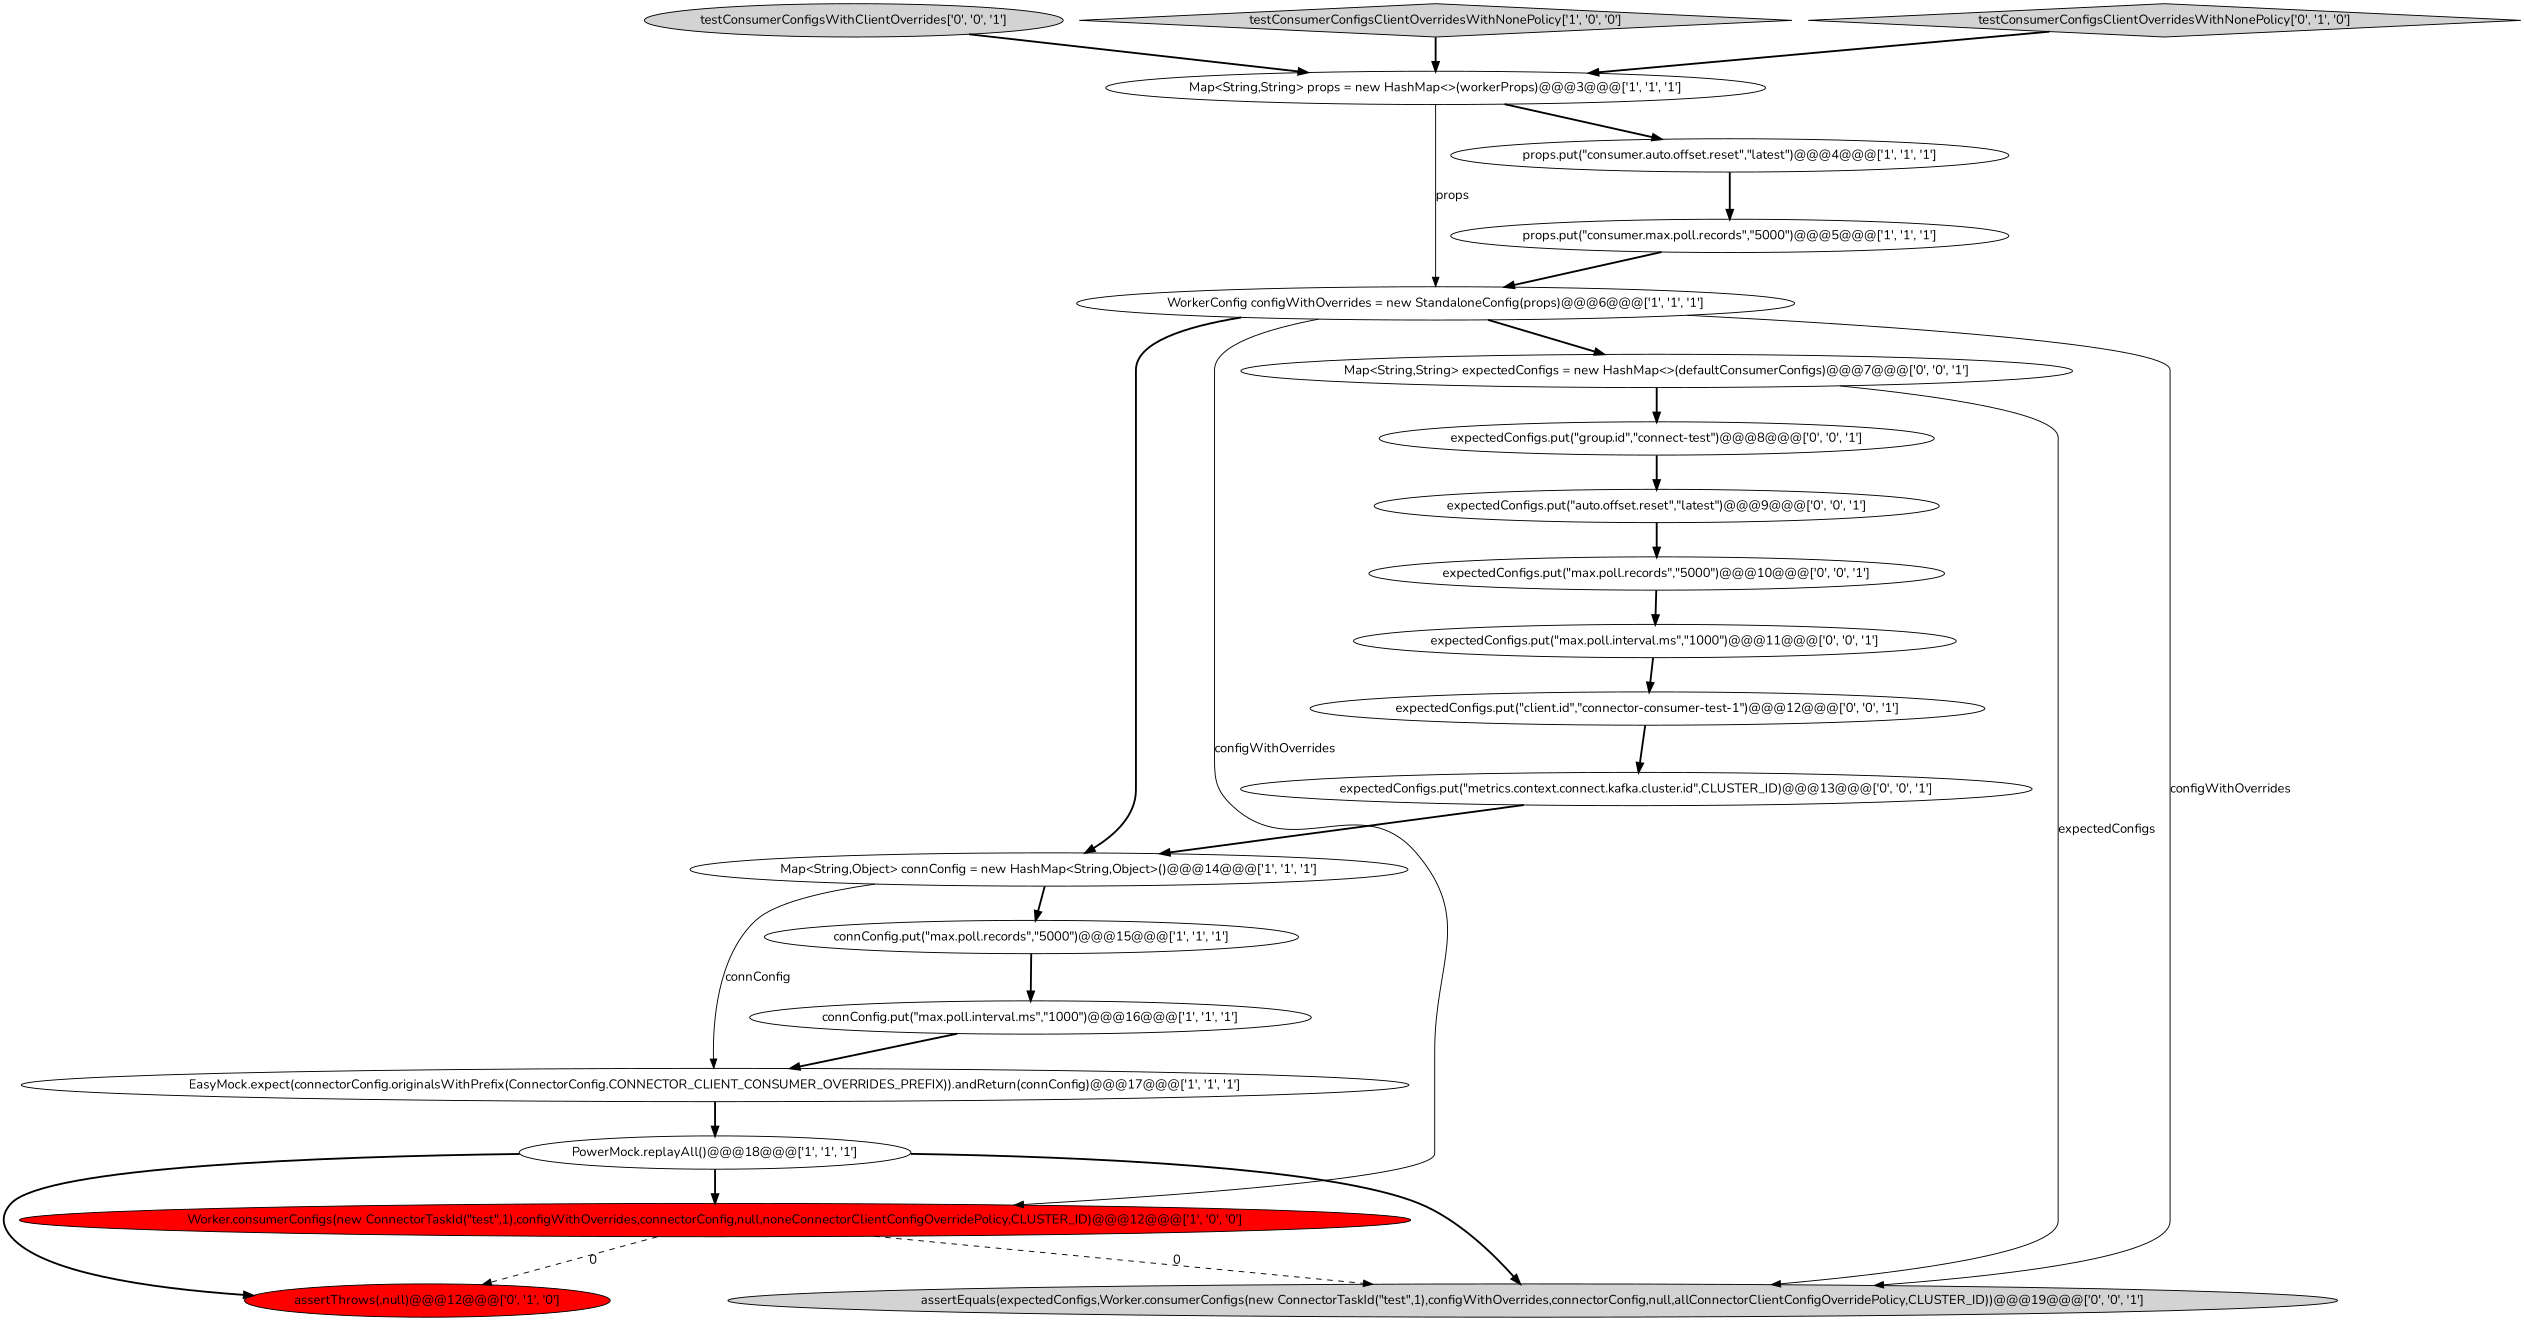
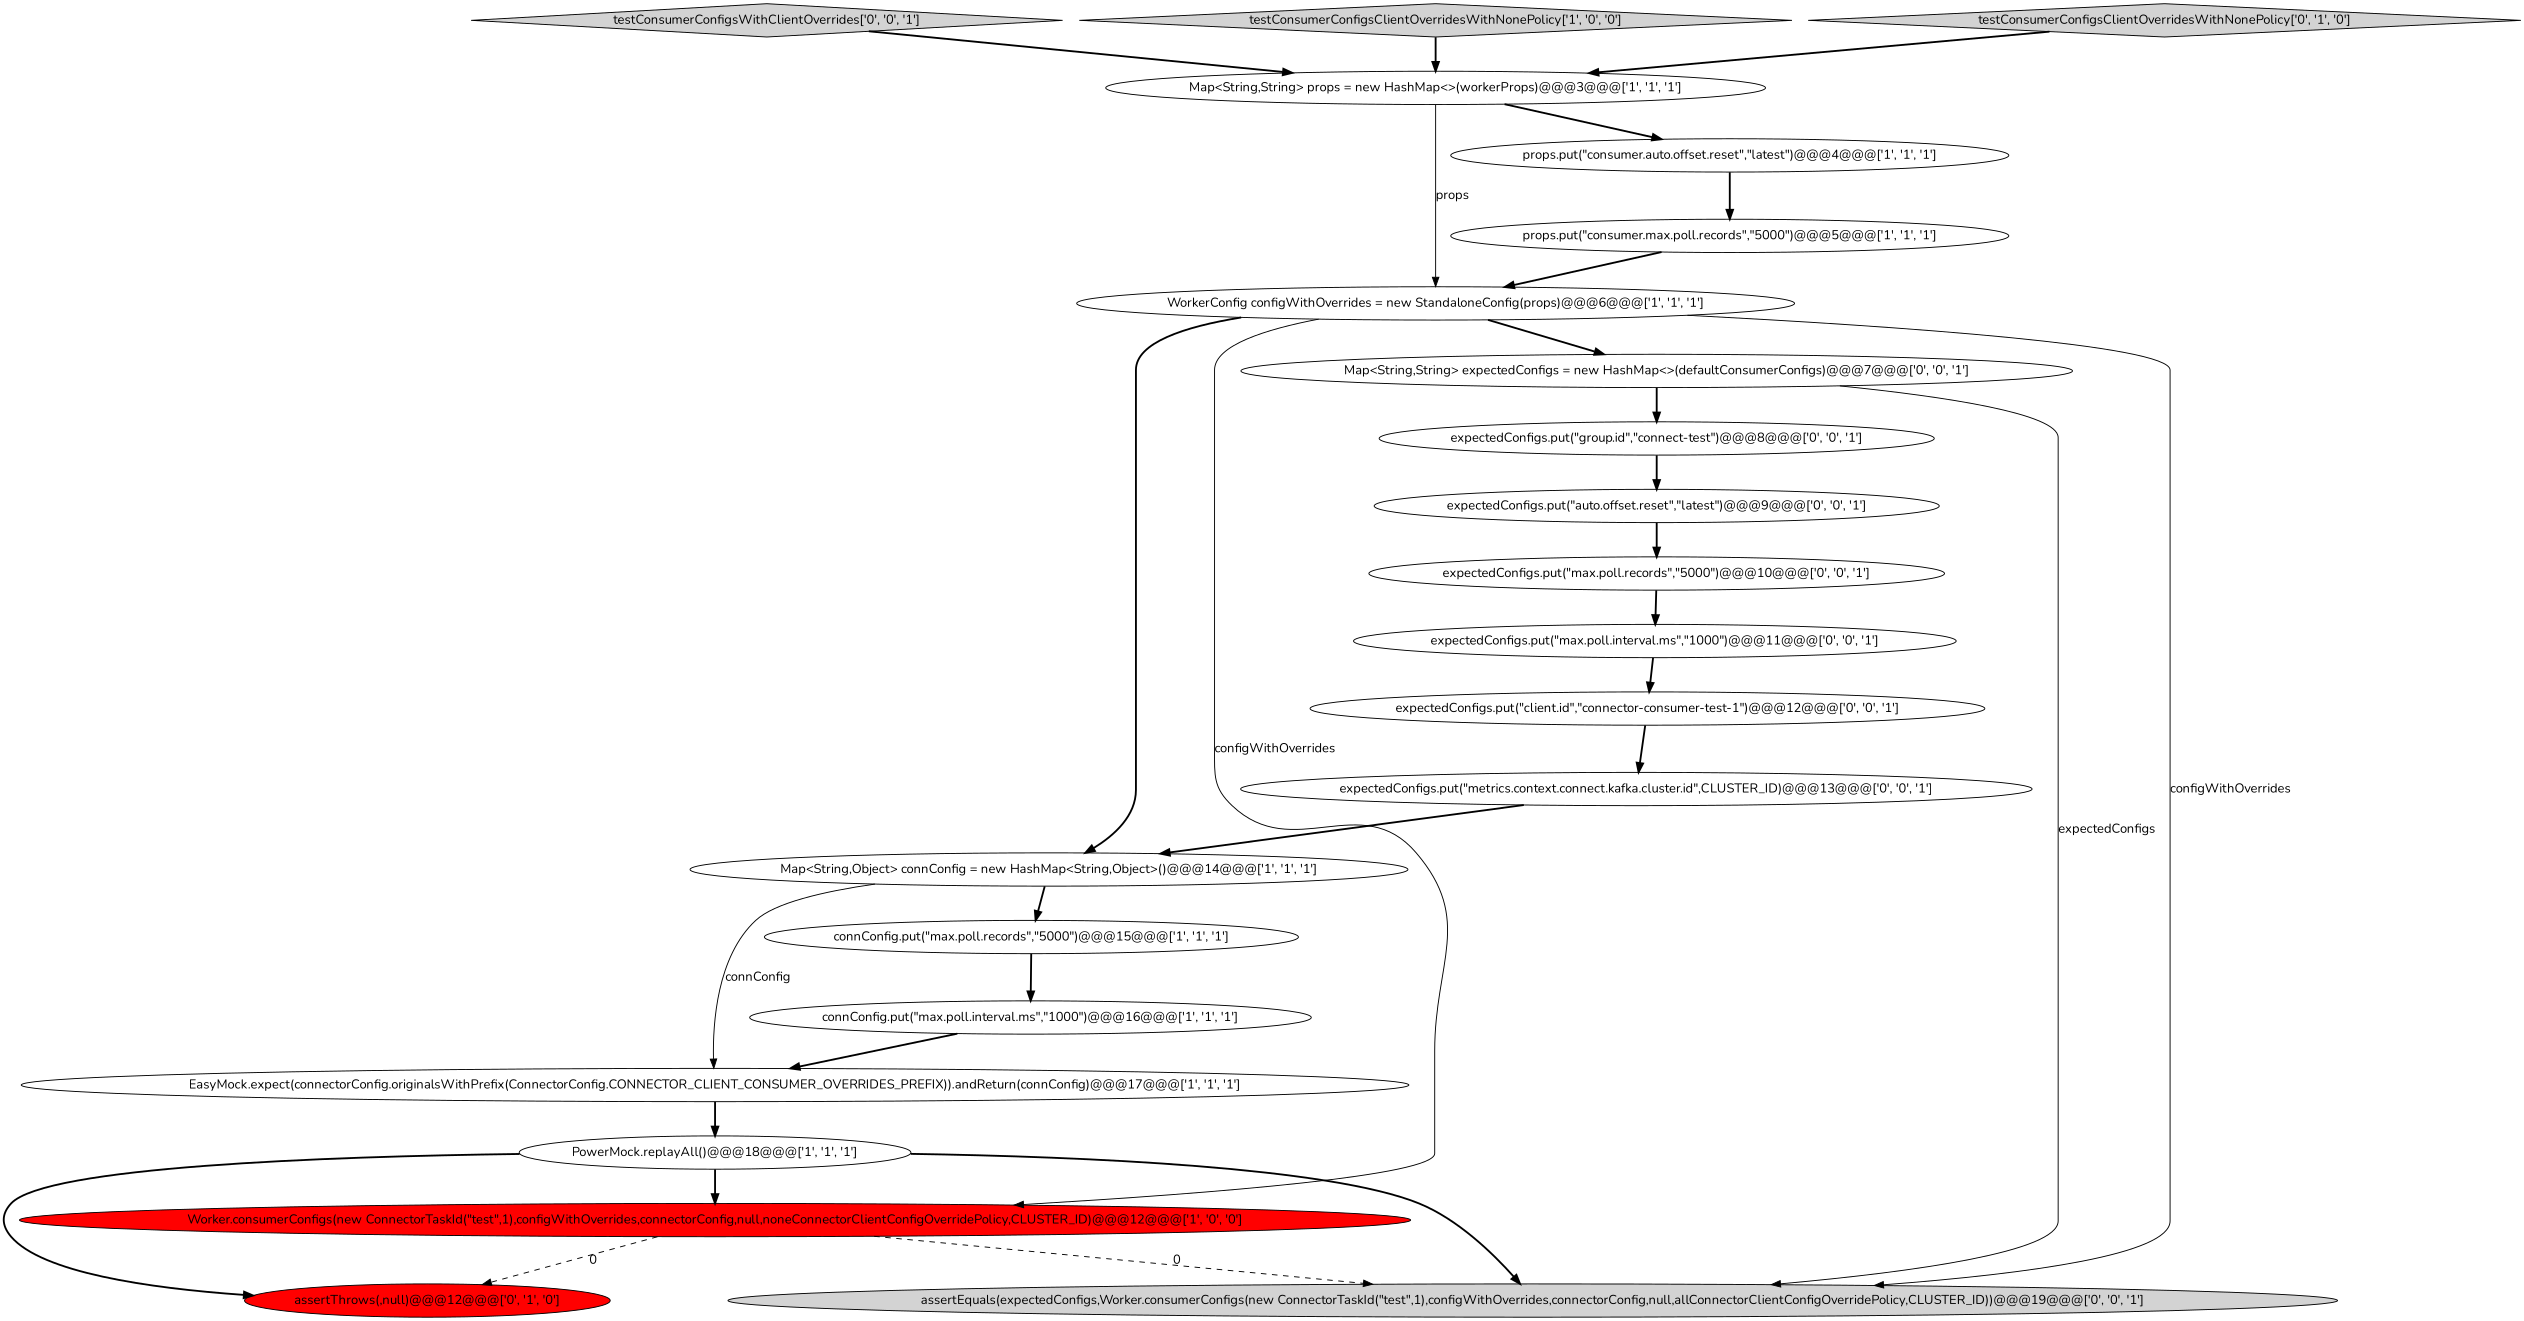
(854, 20) -> (767, 20)
